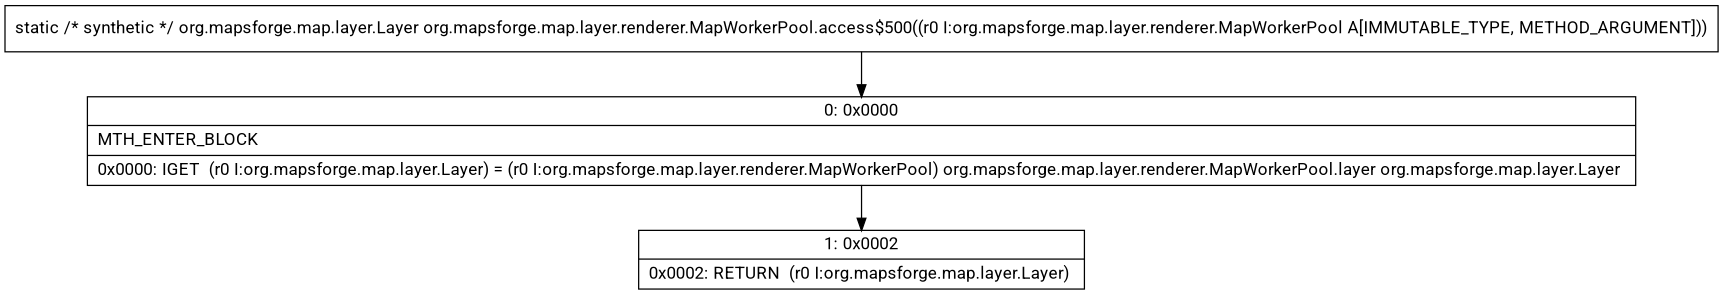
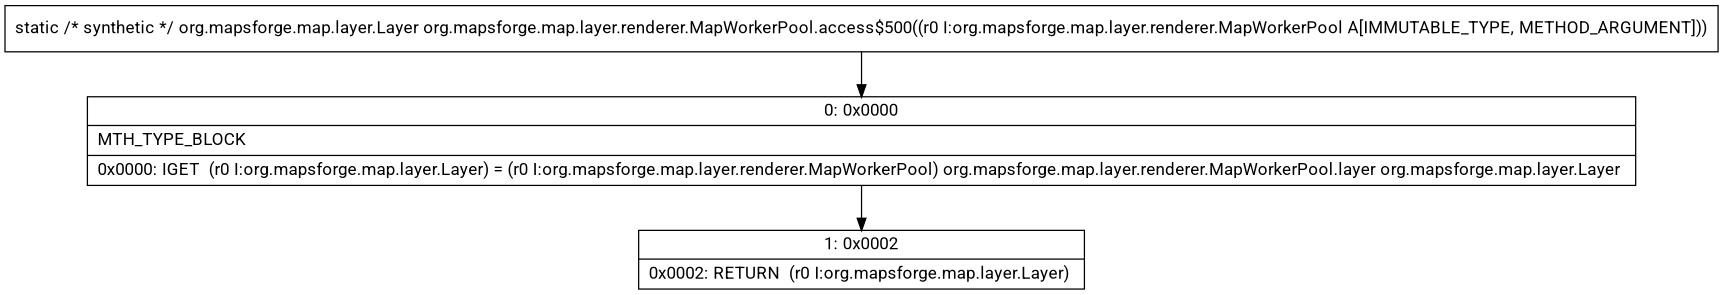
(179, 140) -> (172, 140)
